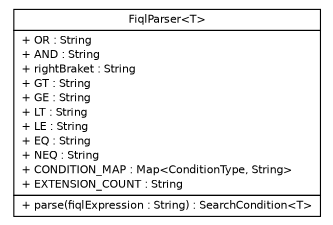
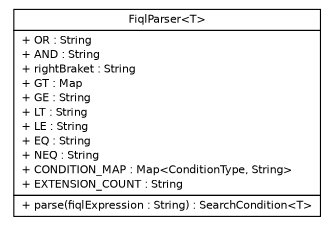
(56, 84) -> (52, 84)
